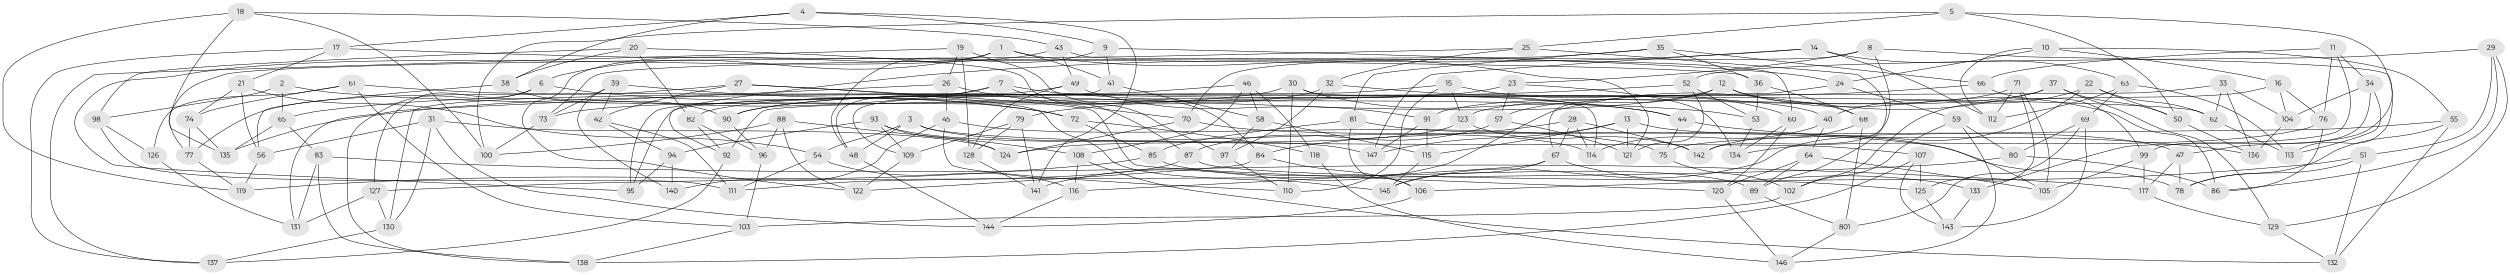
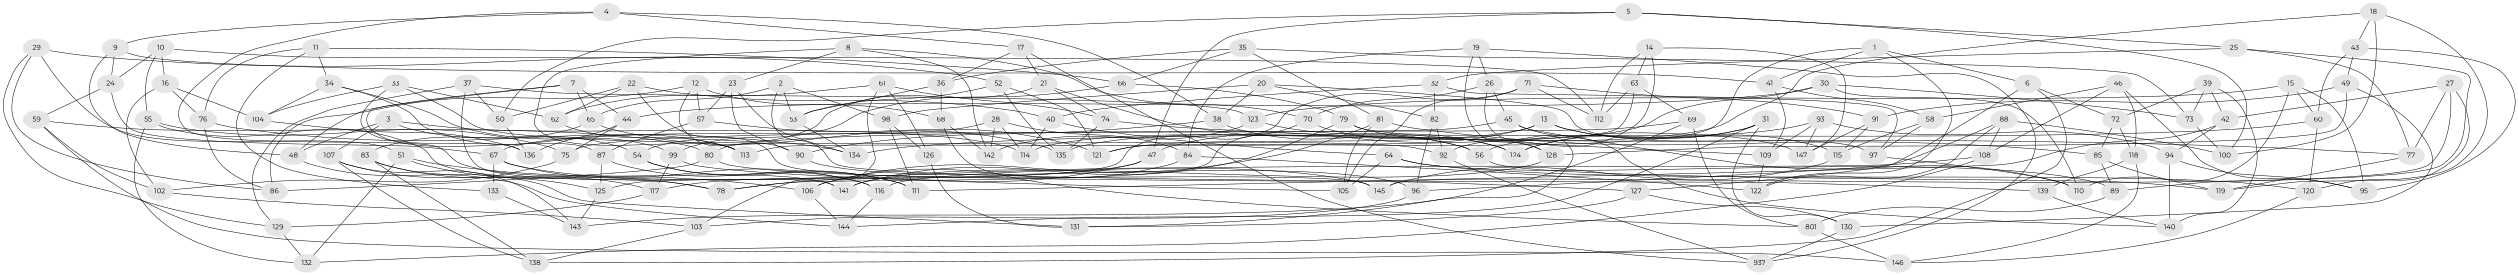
none -> (2043, 191)
(213, 263) -> (1760, 263)
